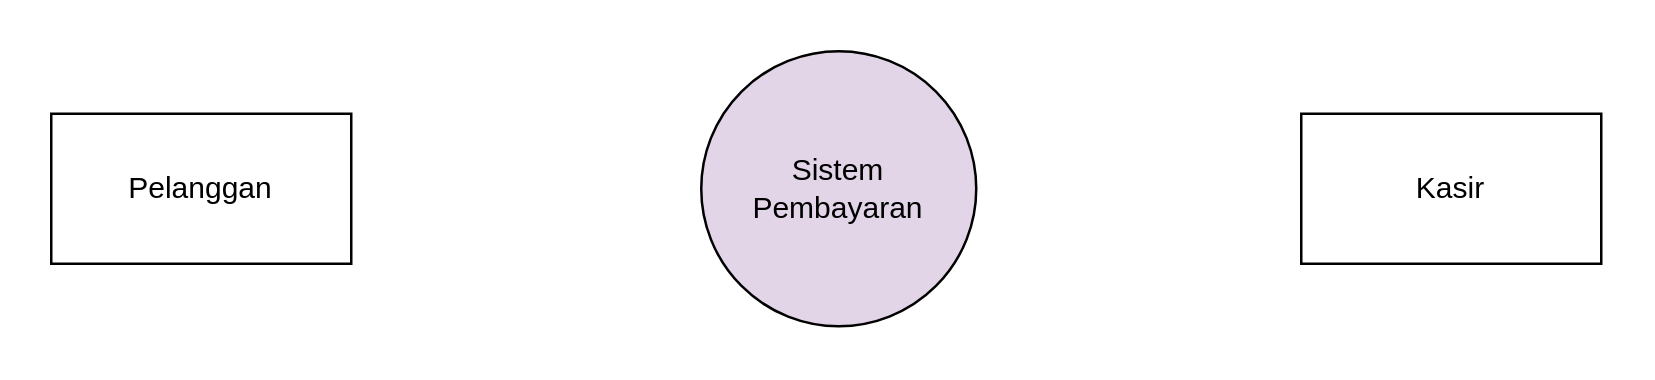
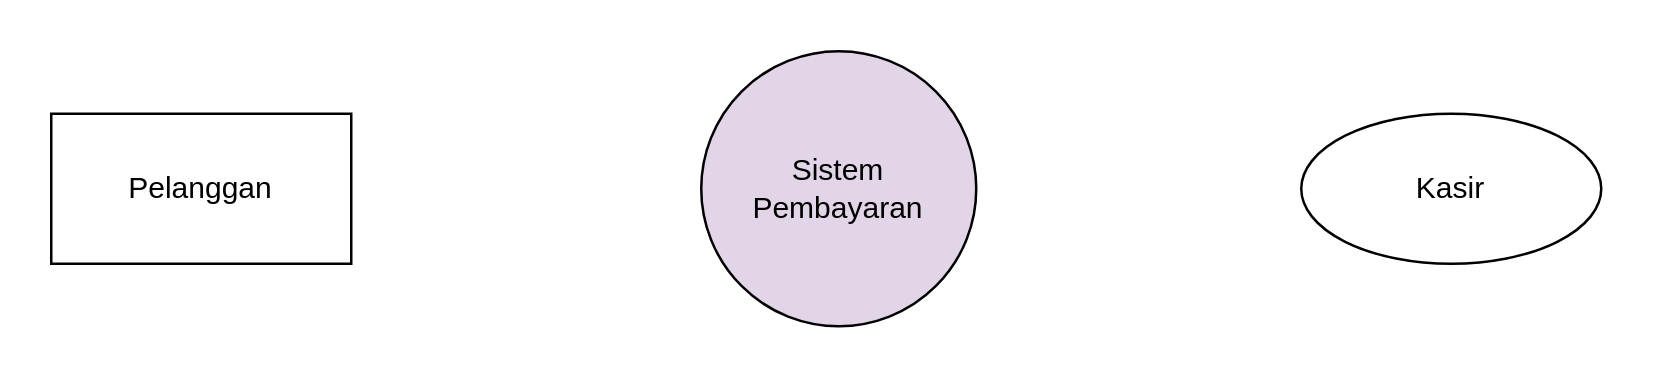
(1451, 189) -> (1451, 189)
